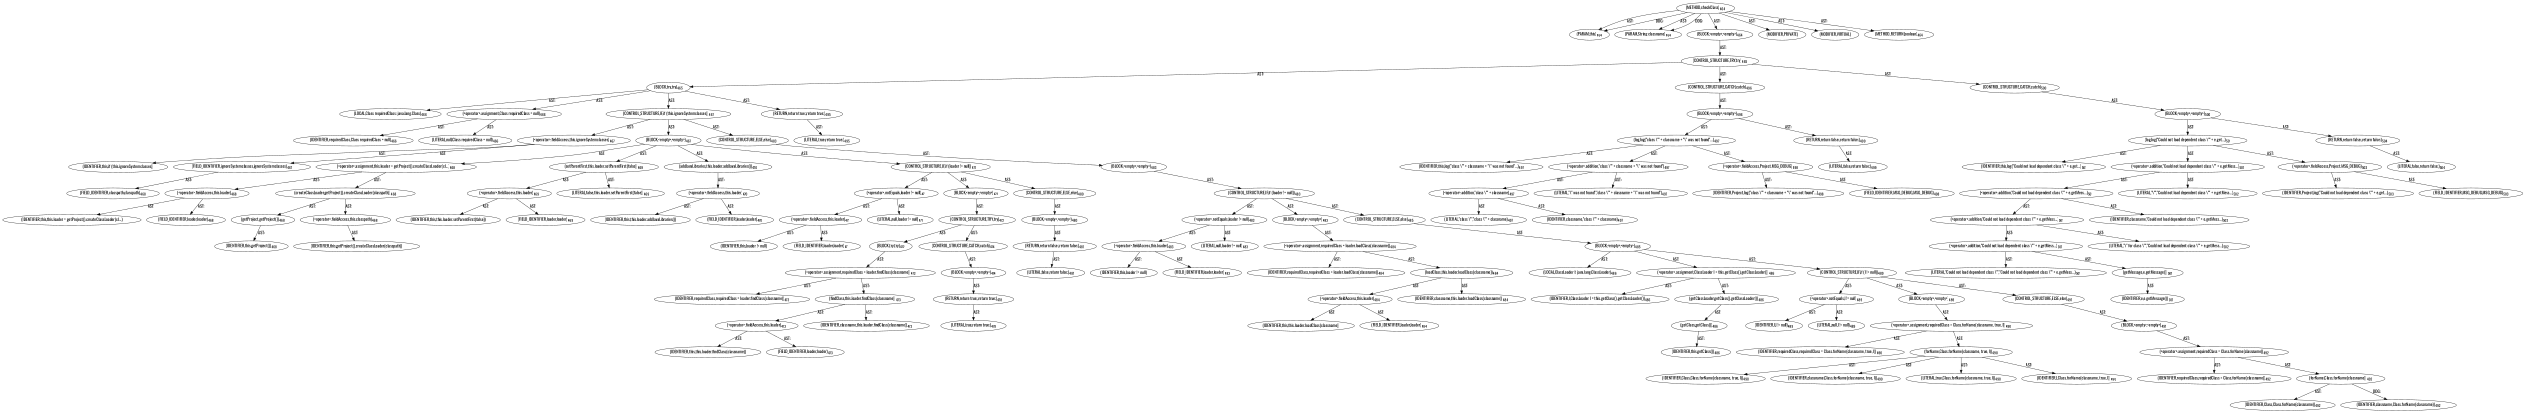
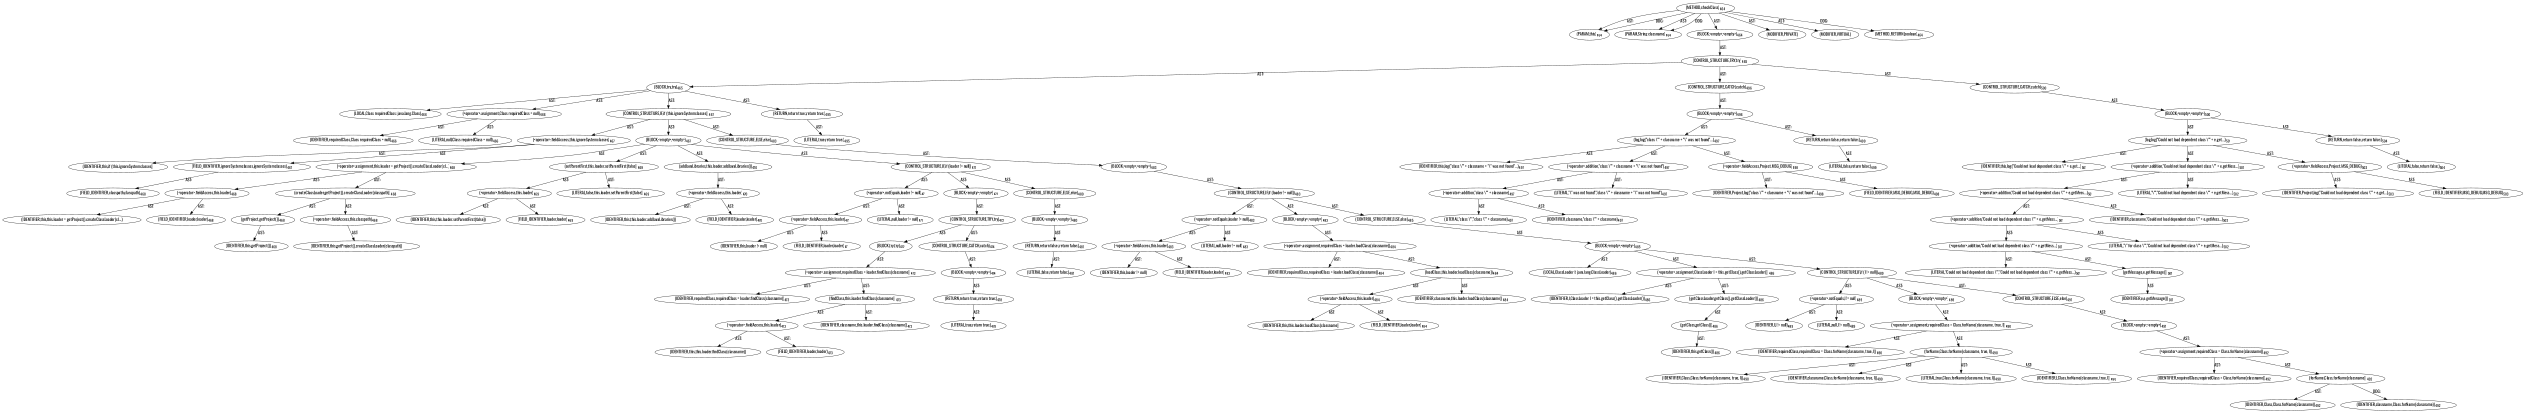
(1825, 21) -> (1825, 21)
